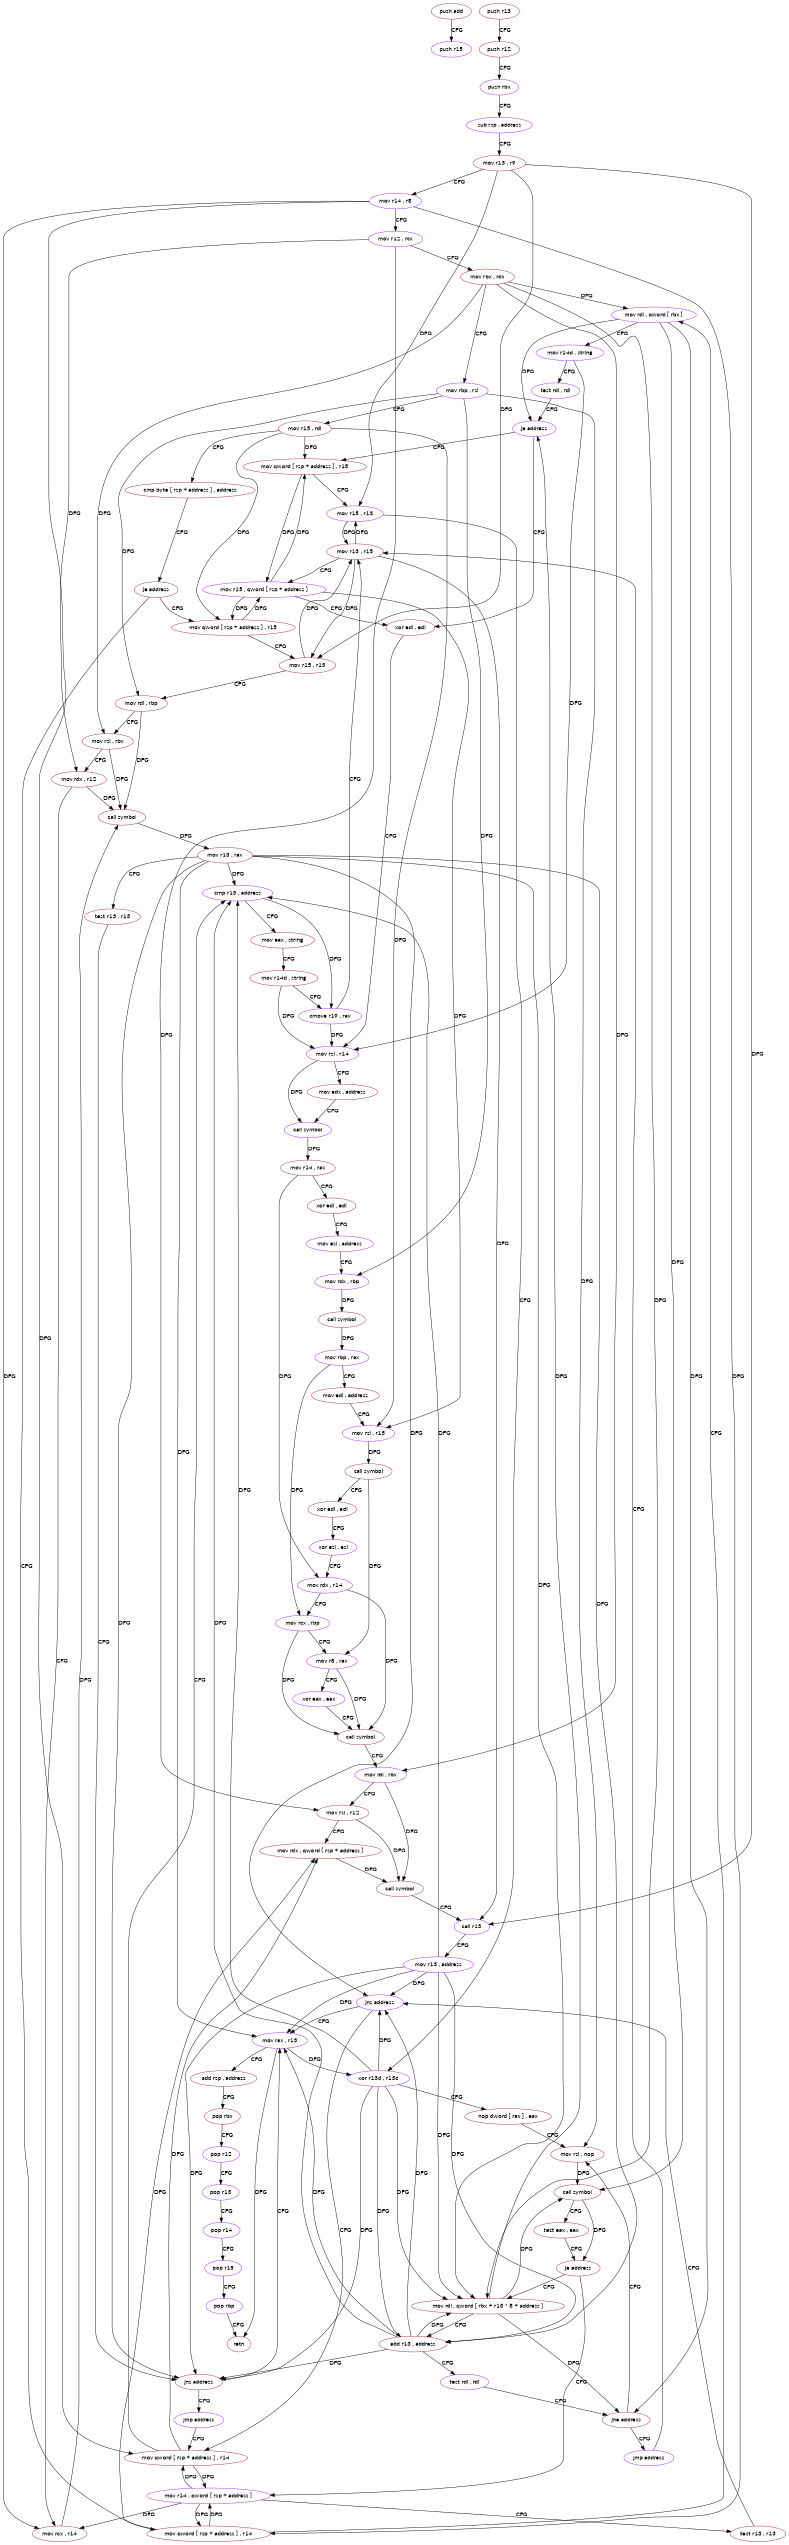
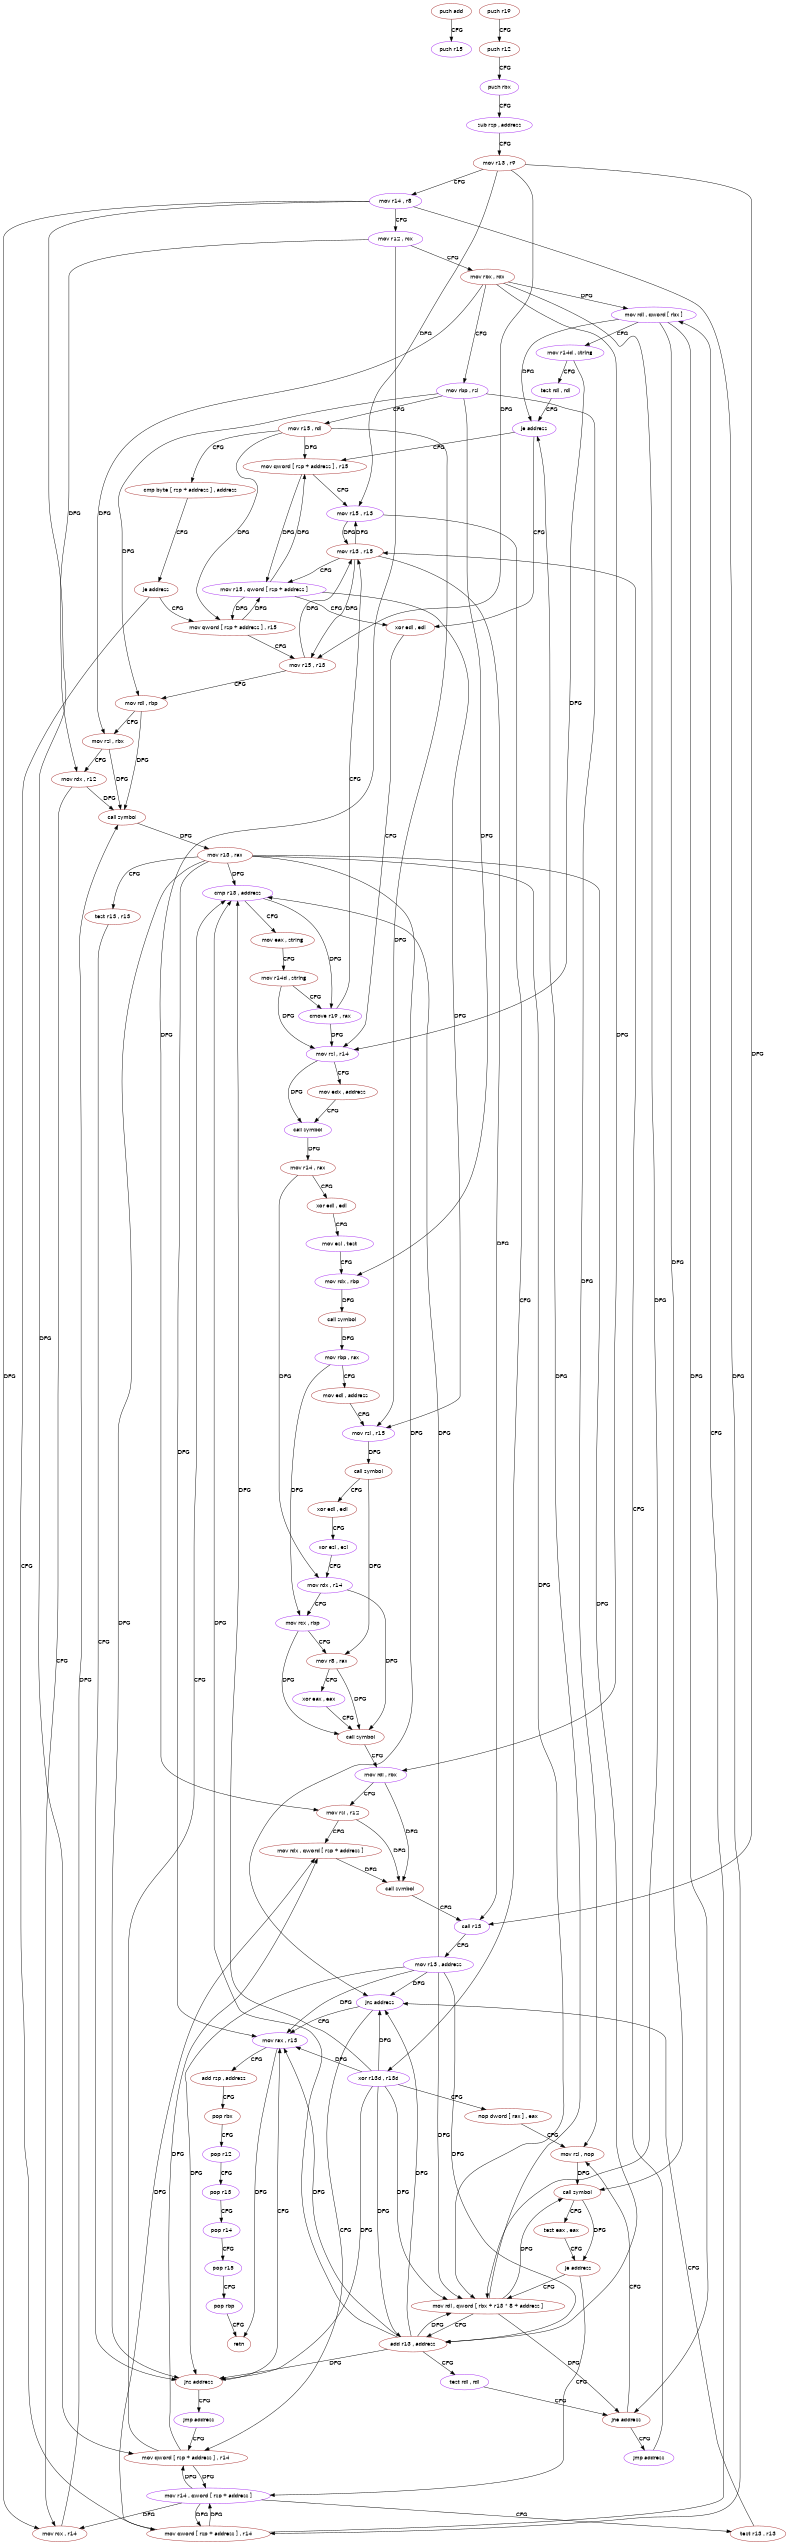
(499, 11) -> (499, 11)
(340, 1244) -> (340, 1244)
(332, 1661) -> (332, 1661)
(315, 2065) -> (331, 2060)
